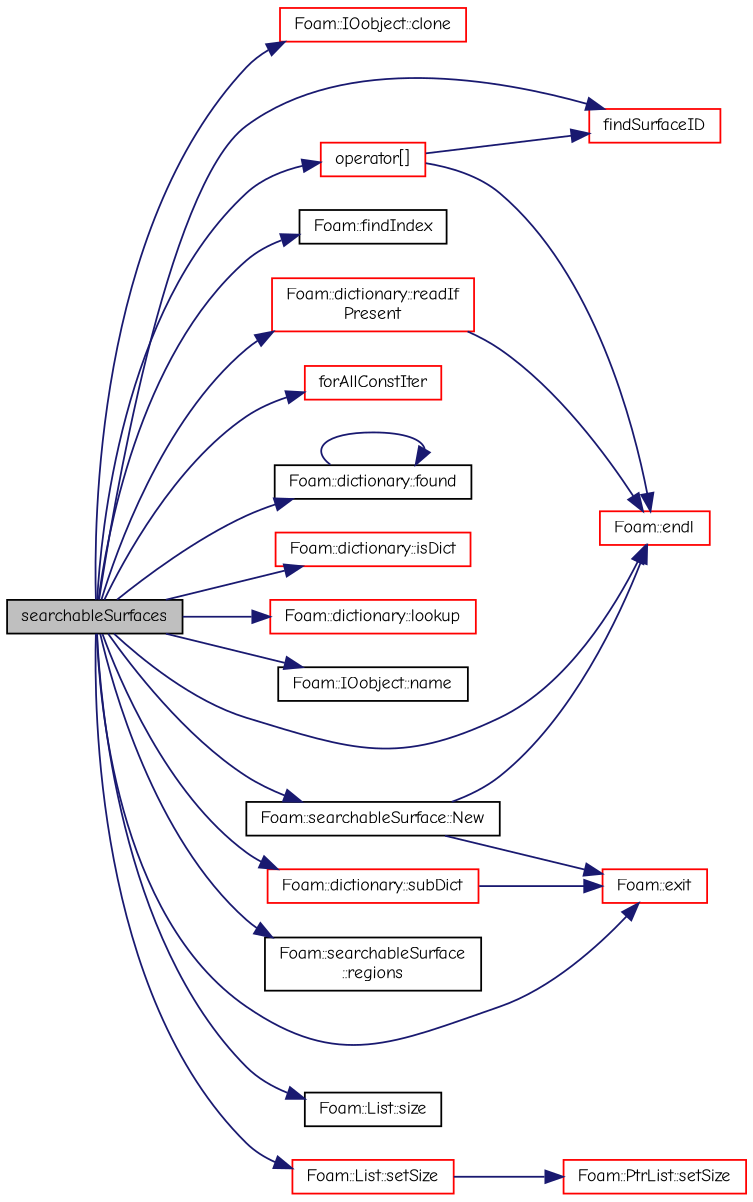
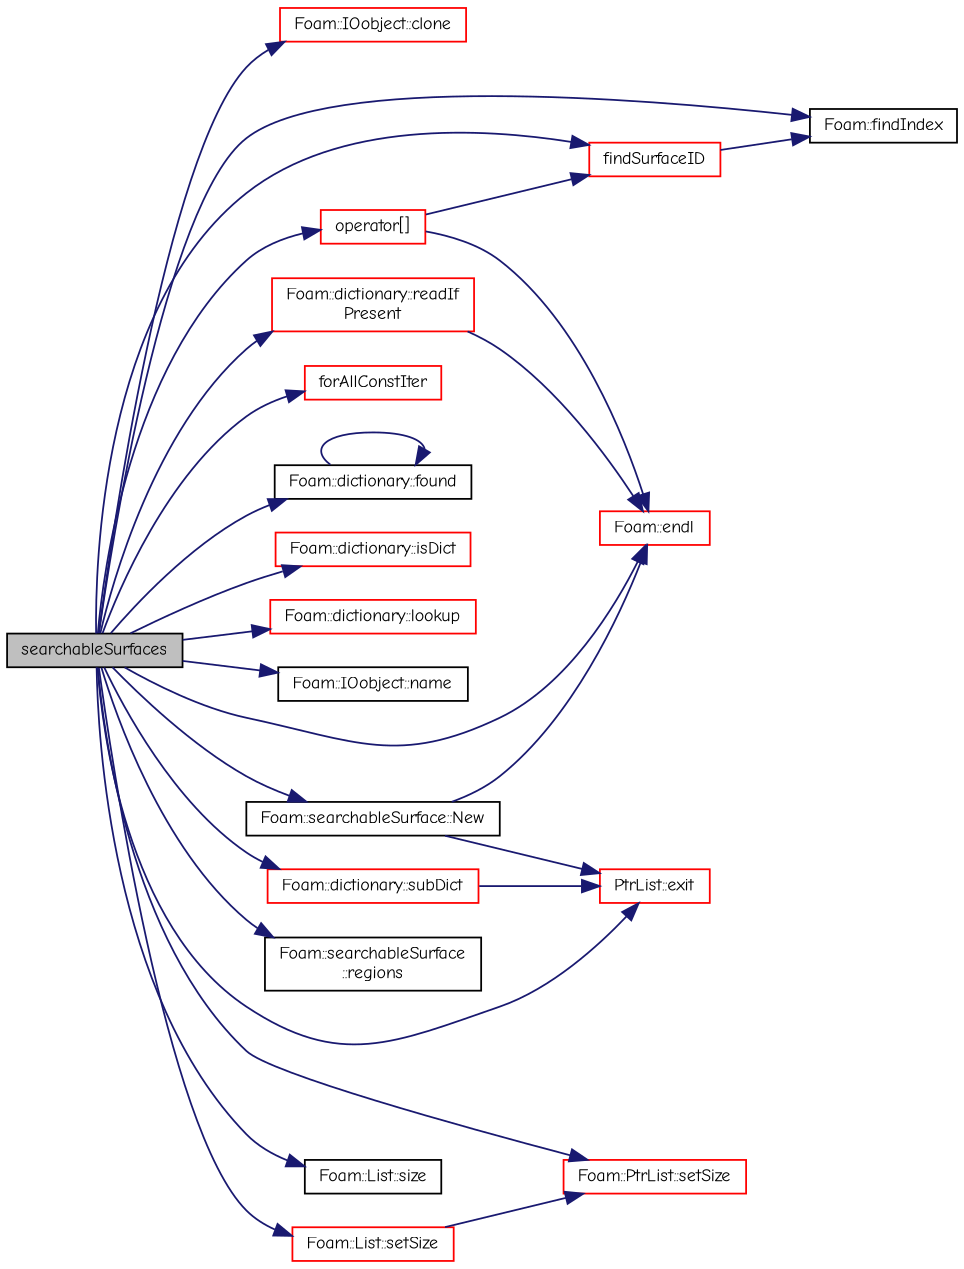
none -> (756, 145)
(655, 886) -> (655, 886)
none -> (221, 1022)
